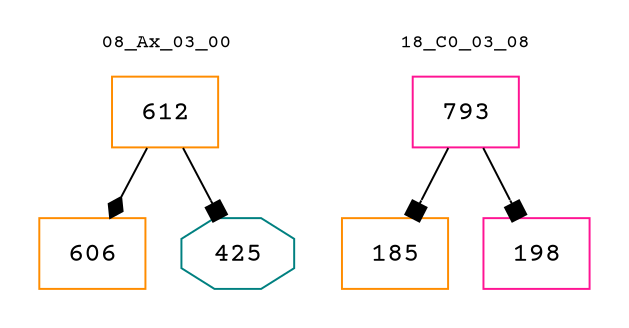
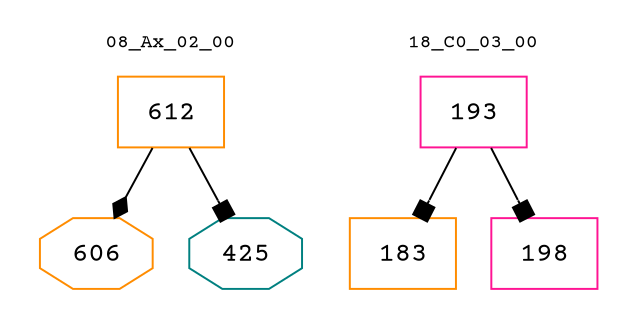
(167, 42) -> (171, 42)
(466, 42) -> (474, 42)
(466, 112) -> (474, 112)
(92, 254) -> (96, 254)
(395, 254) -> (403, 254)
